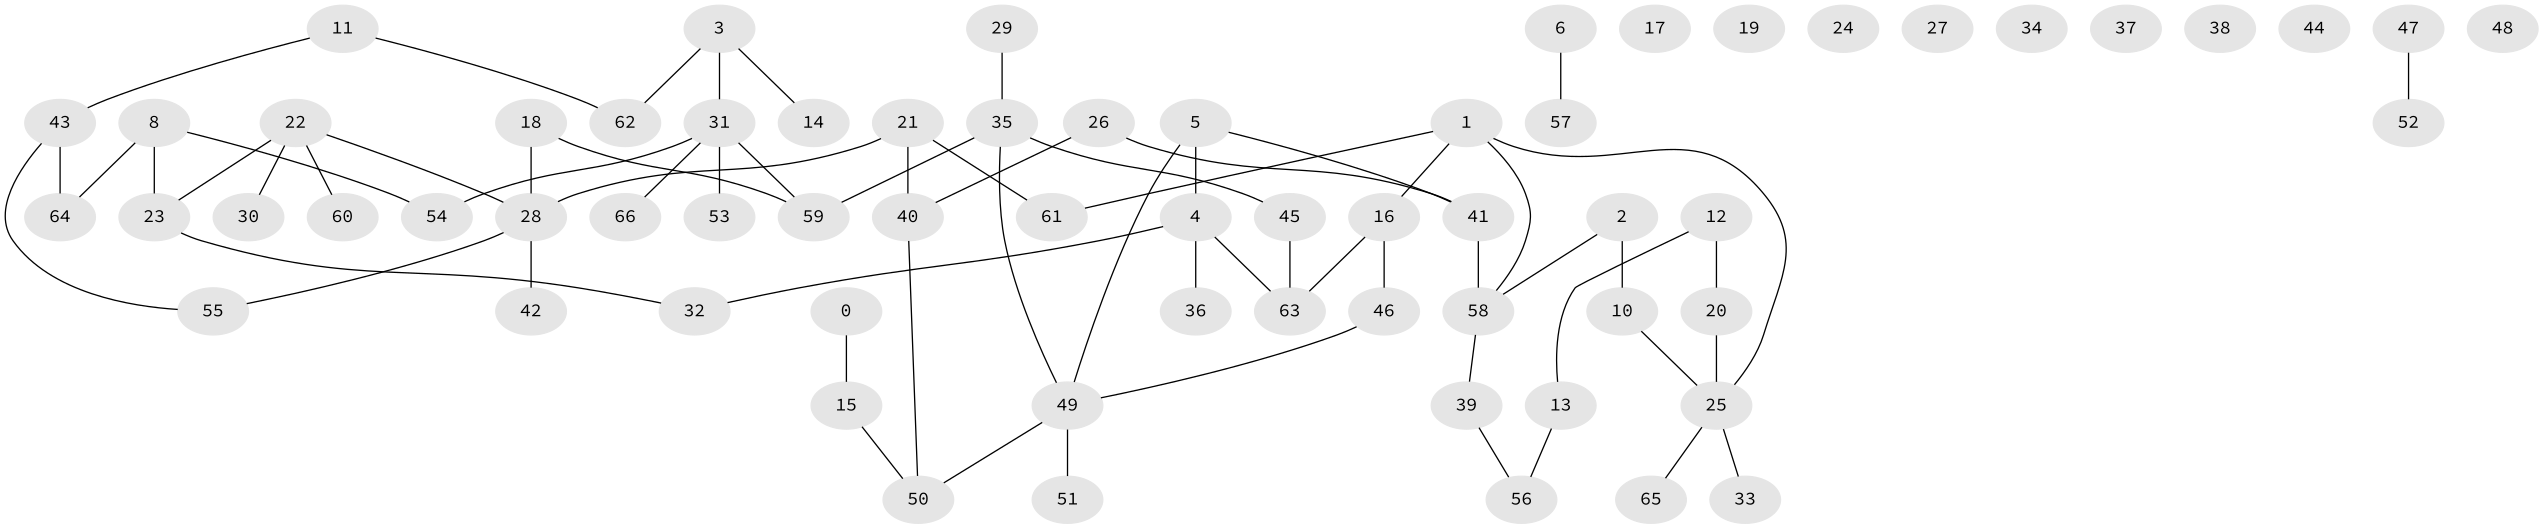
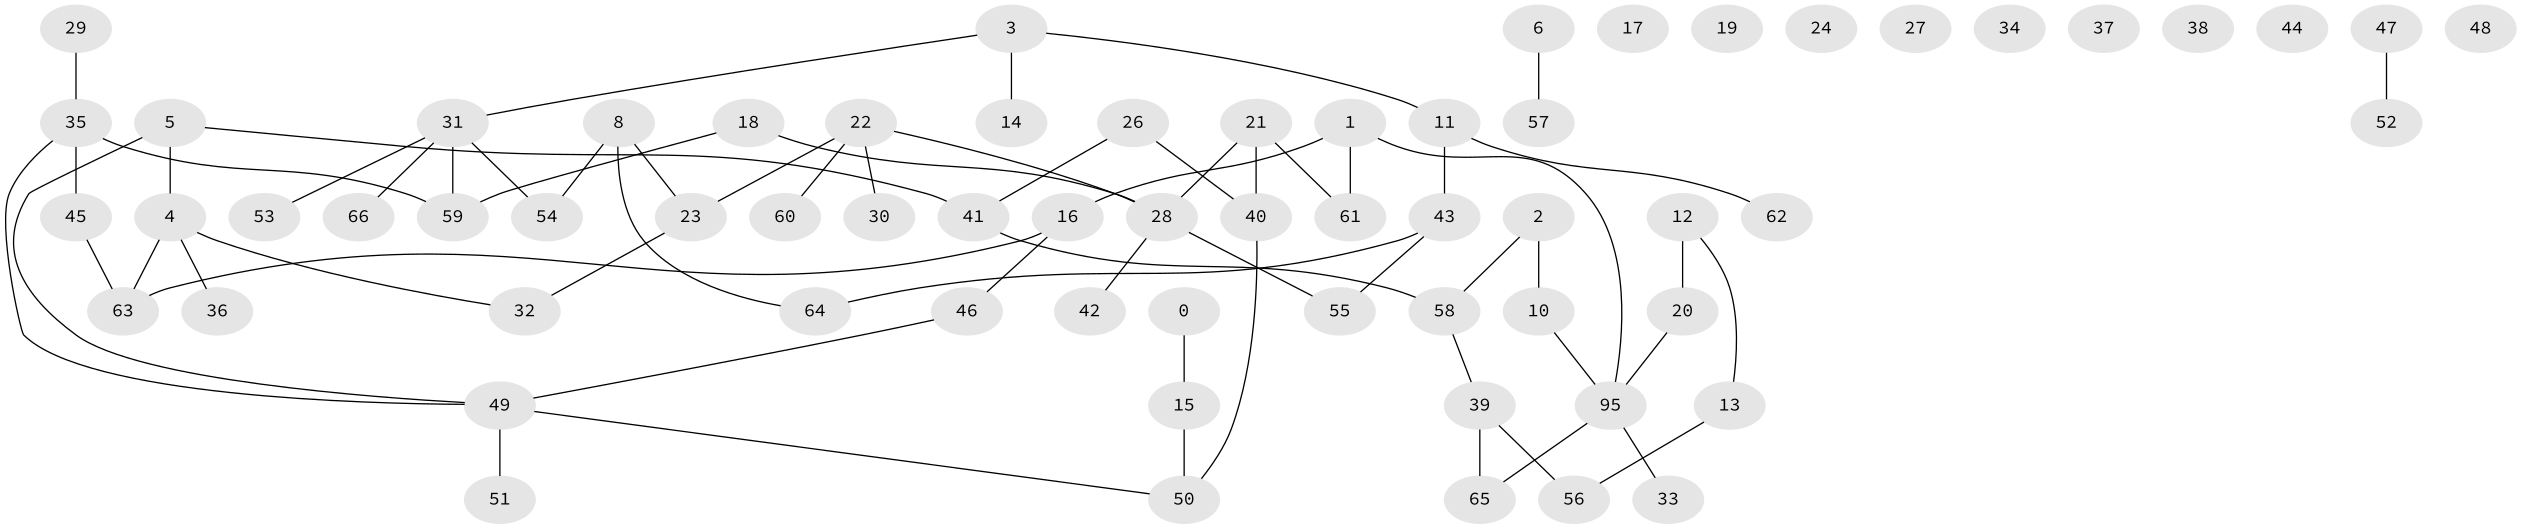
(673, 76) -> (1234, 60)
(1530, 214) -> none
(1716, 406) -> (1611, 406)
none -> (1480, 453)
